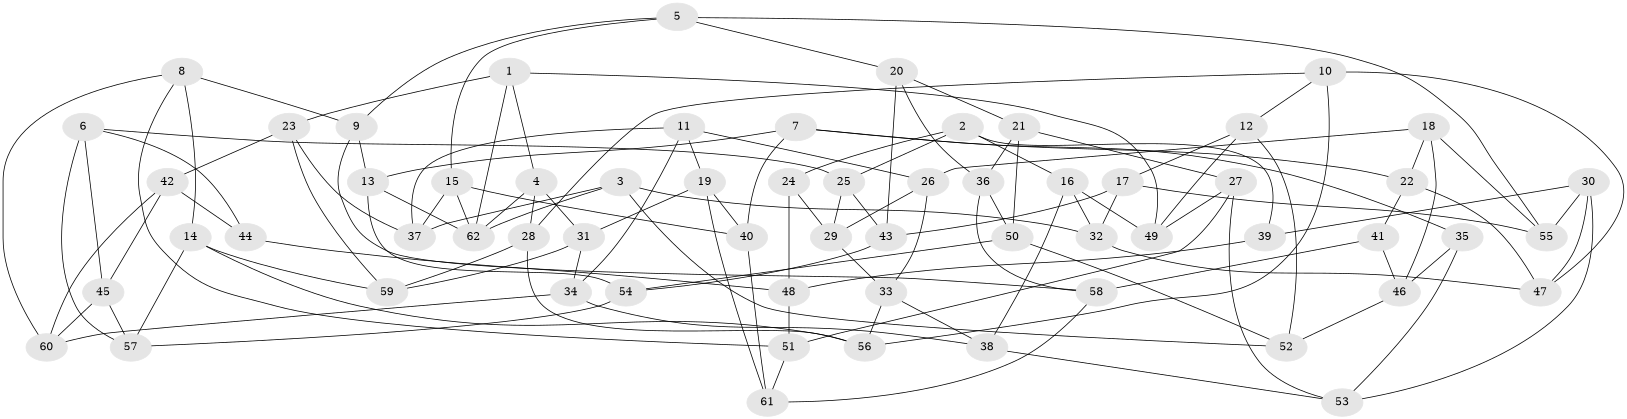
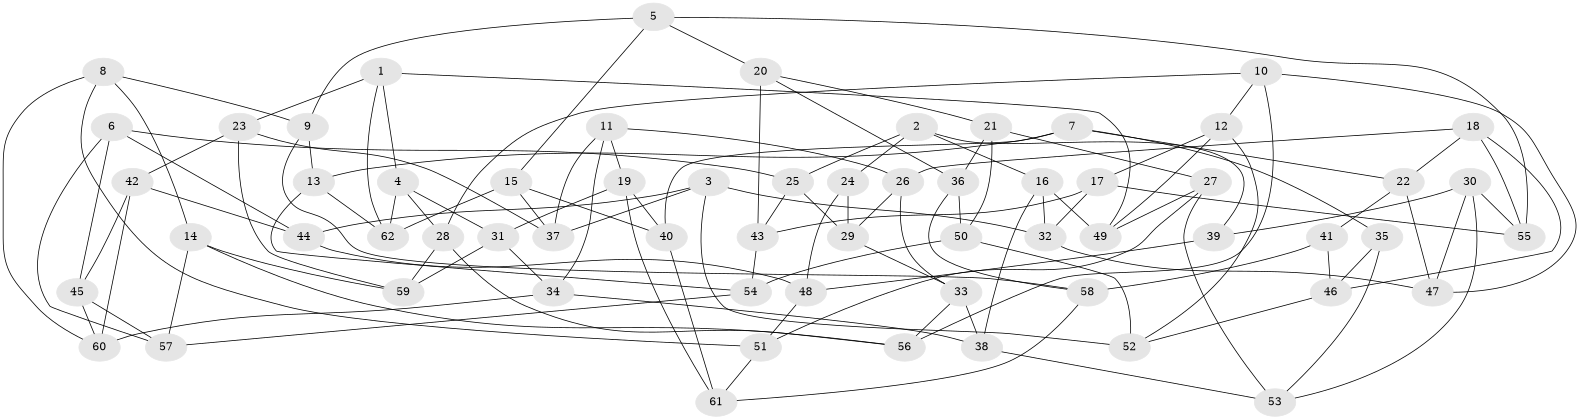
(543, 208) -> (516, 209)
